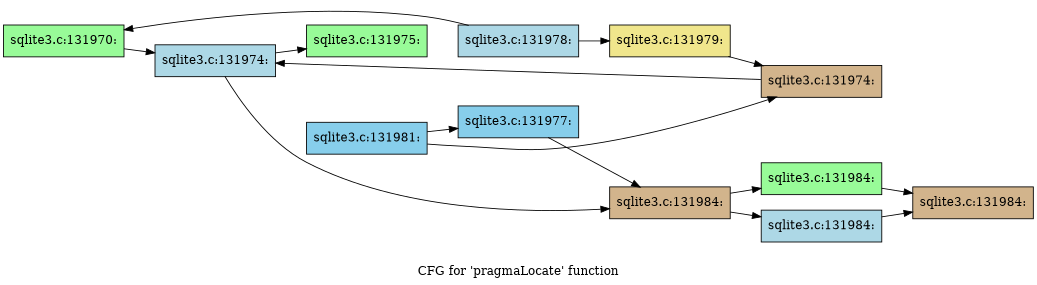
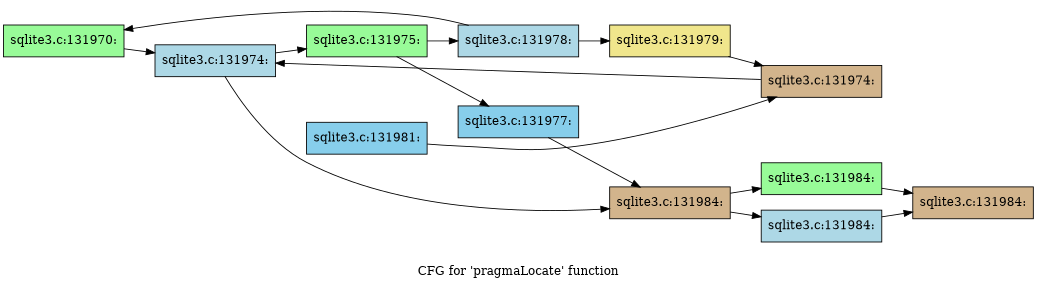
none -> (438, 41)
(438, 131) -> (439, 79)
